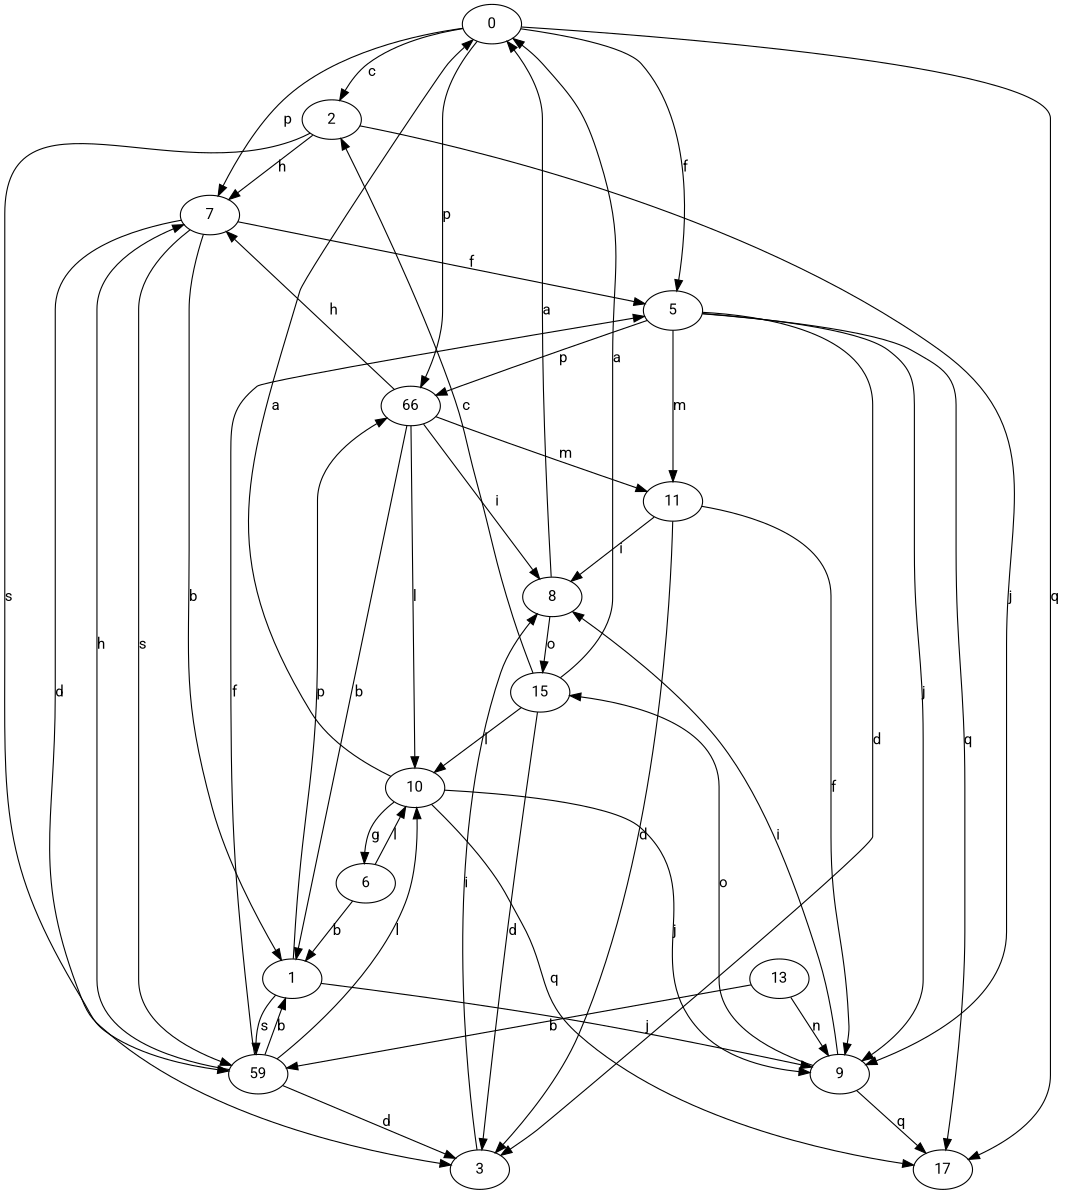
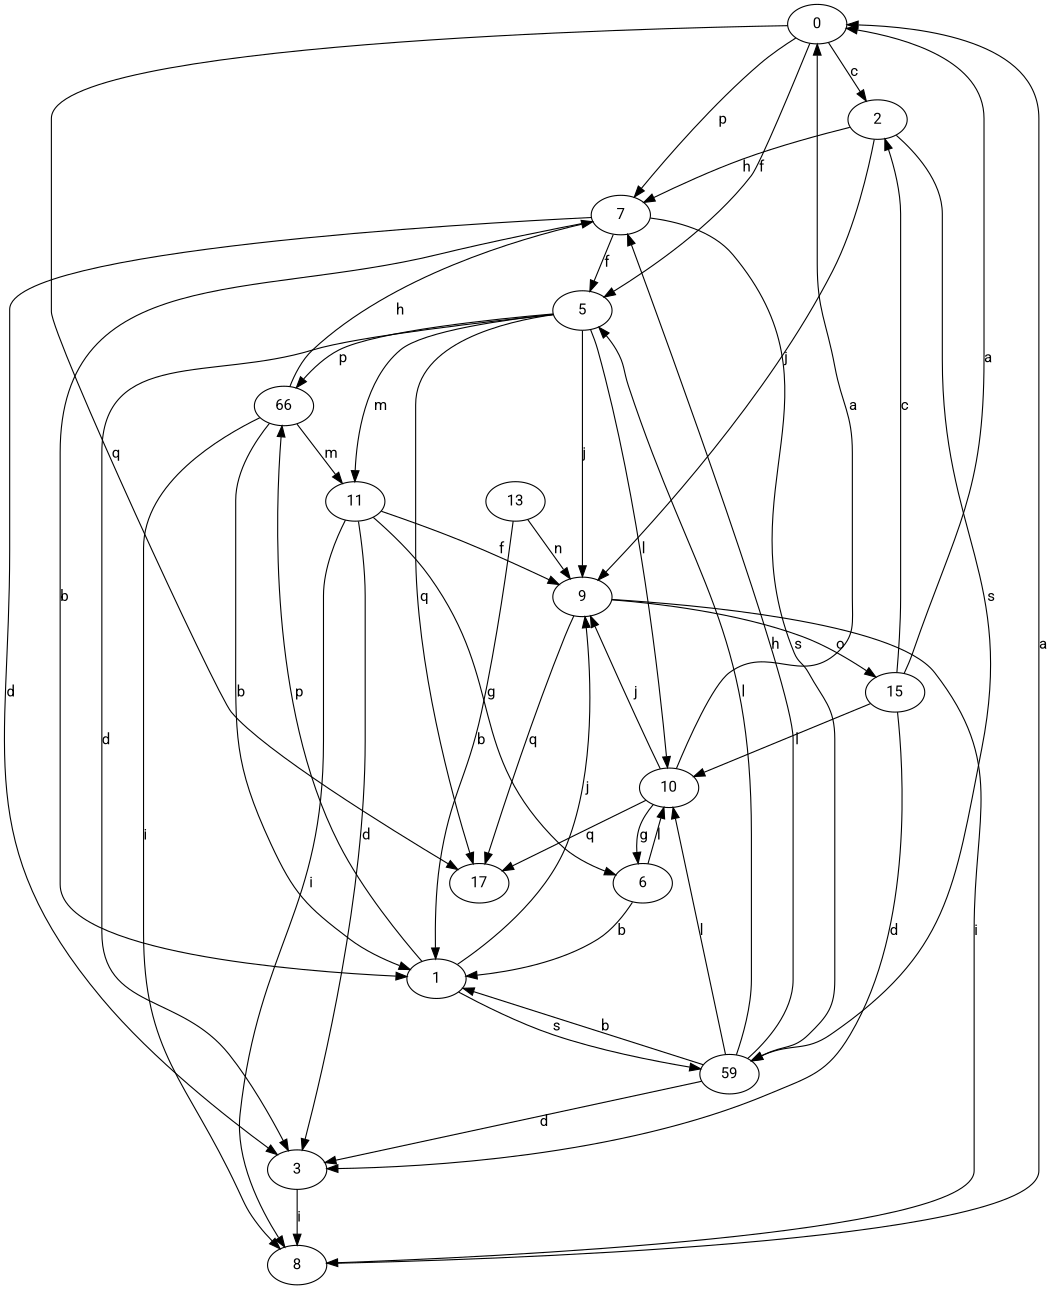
(443, 206) -> none
(413, 591) -> (640, 552)
(547, 639) -> none
none -> (478, 680)
(235, 692) -> (744, 692)
(524, 1025) -> (476, 735)
